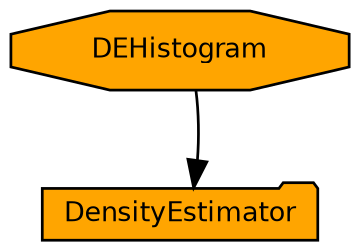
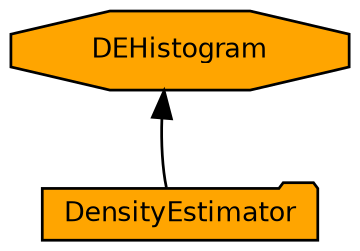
(198, 126) -> (162, 153)
